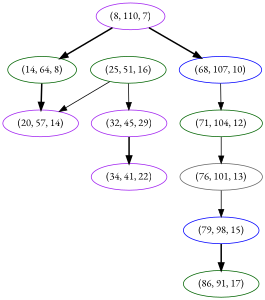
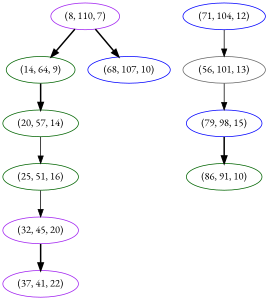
(42, 70) -> (41, 70)
(221, 93) -> none
(88, 95) -> (41, 146)
(41, 123) -> (41, 123)
(129, 123) -> (41, 230)
(221, 123) -> (224, 16)
(129, 177) -> (41, 284)
(221, 177) -> (224, 70)
(221, 284) -> (224, 177)
